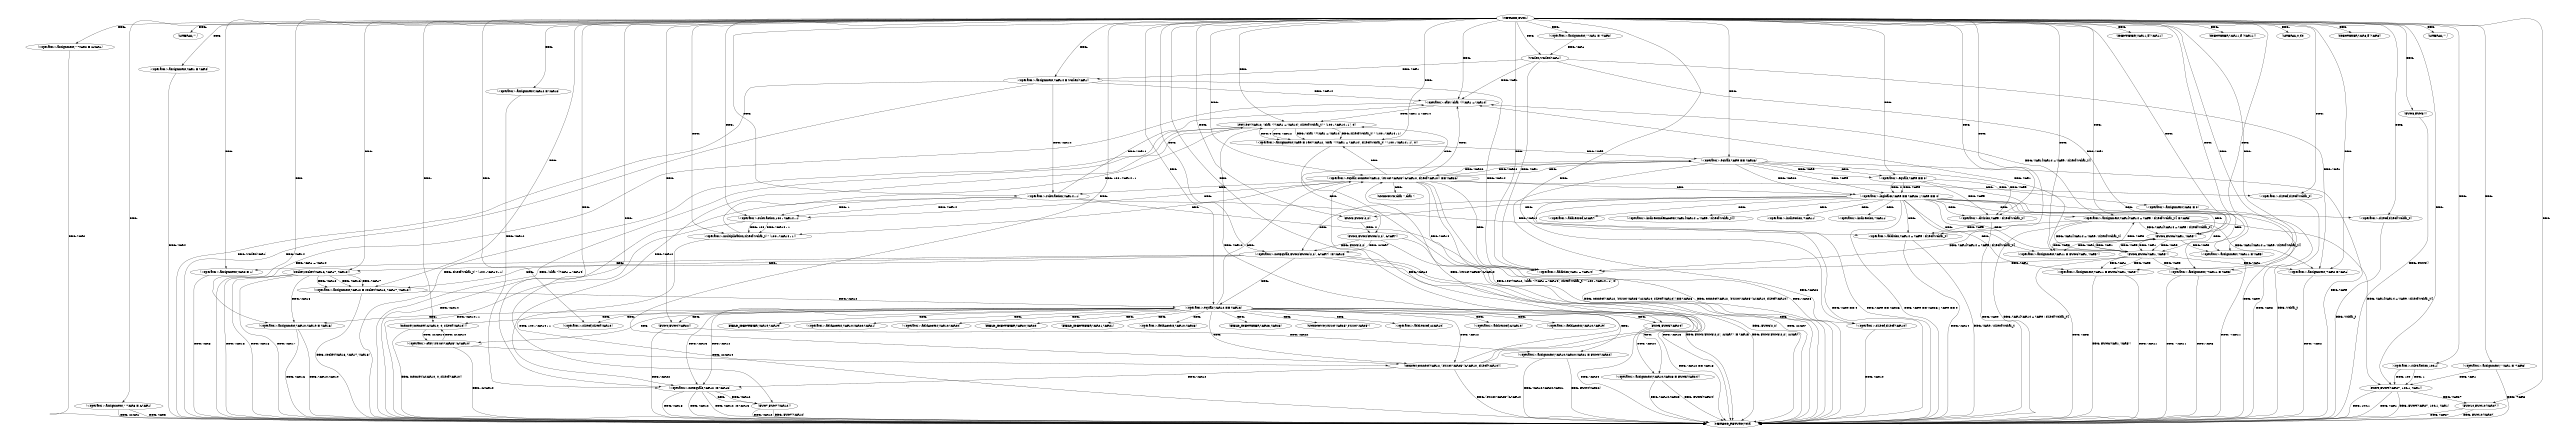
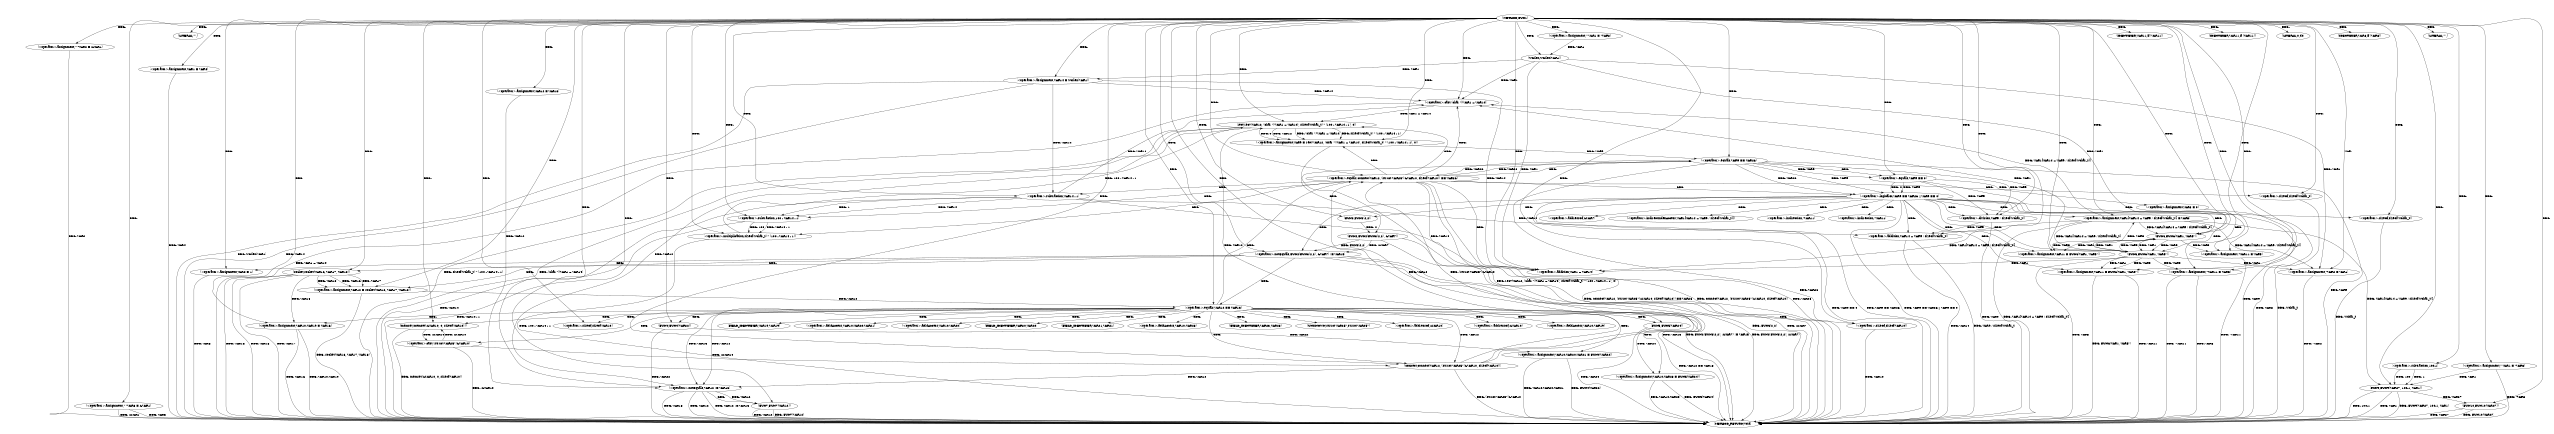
(2416, 114) -> none
(2349, 152) -> (2349, 152)
(1396, 196) -> none
